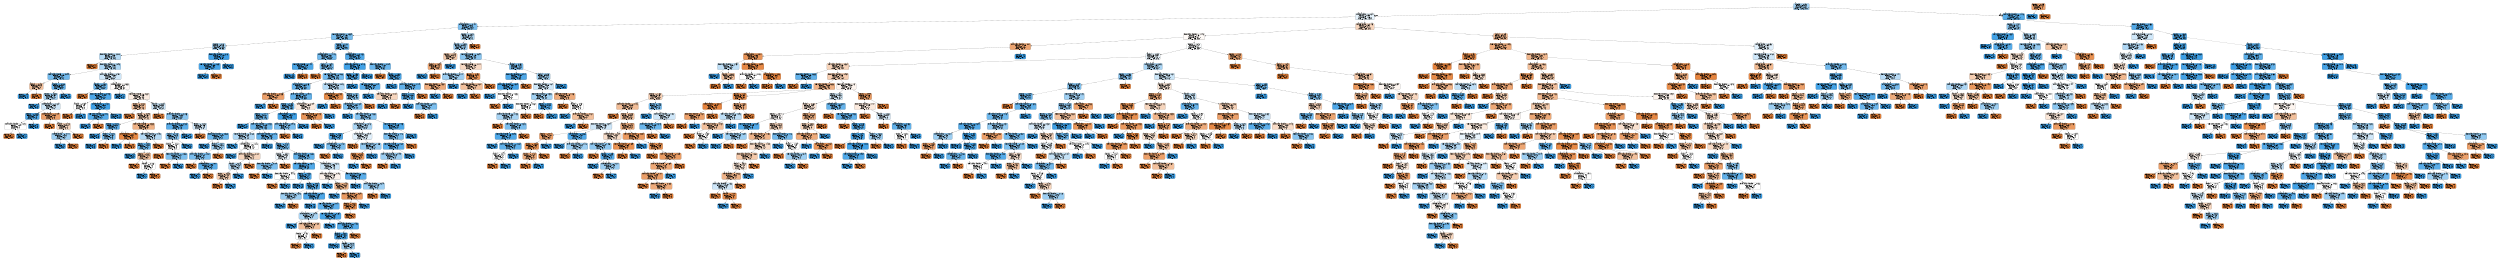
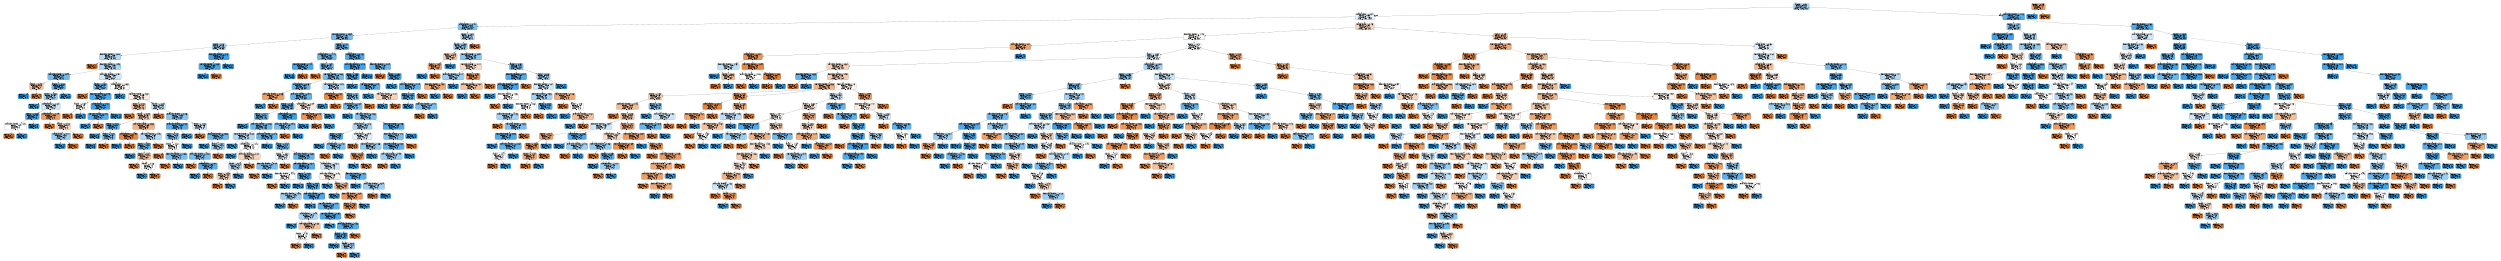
(2384, 126) -> (2384, 126)
